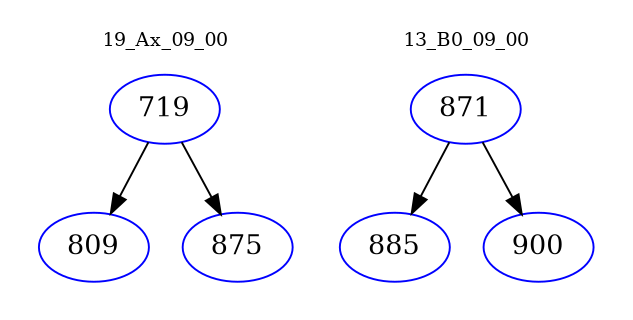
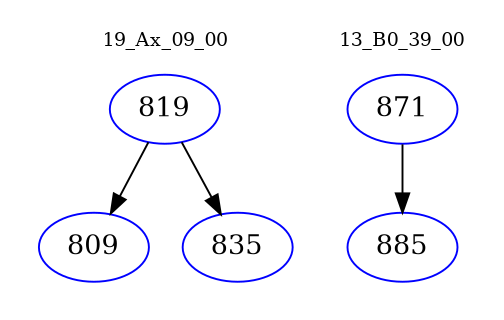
(467, 41) -> (402, 41)
(165, 109) -> (165, 109)
(238, 247) -> (238, 247)
(539, 247) -> none
